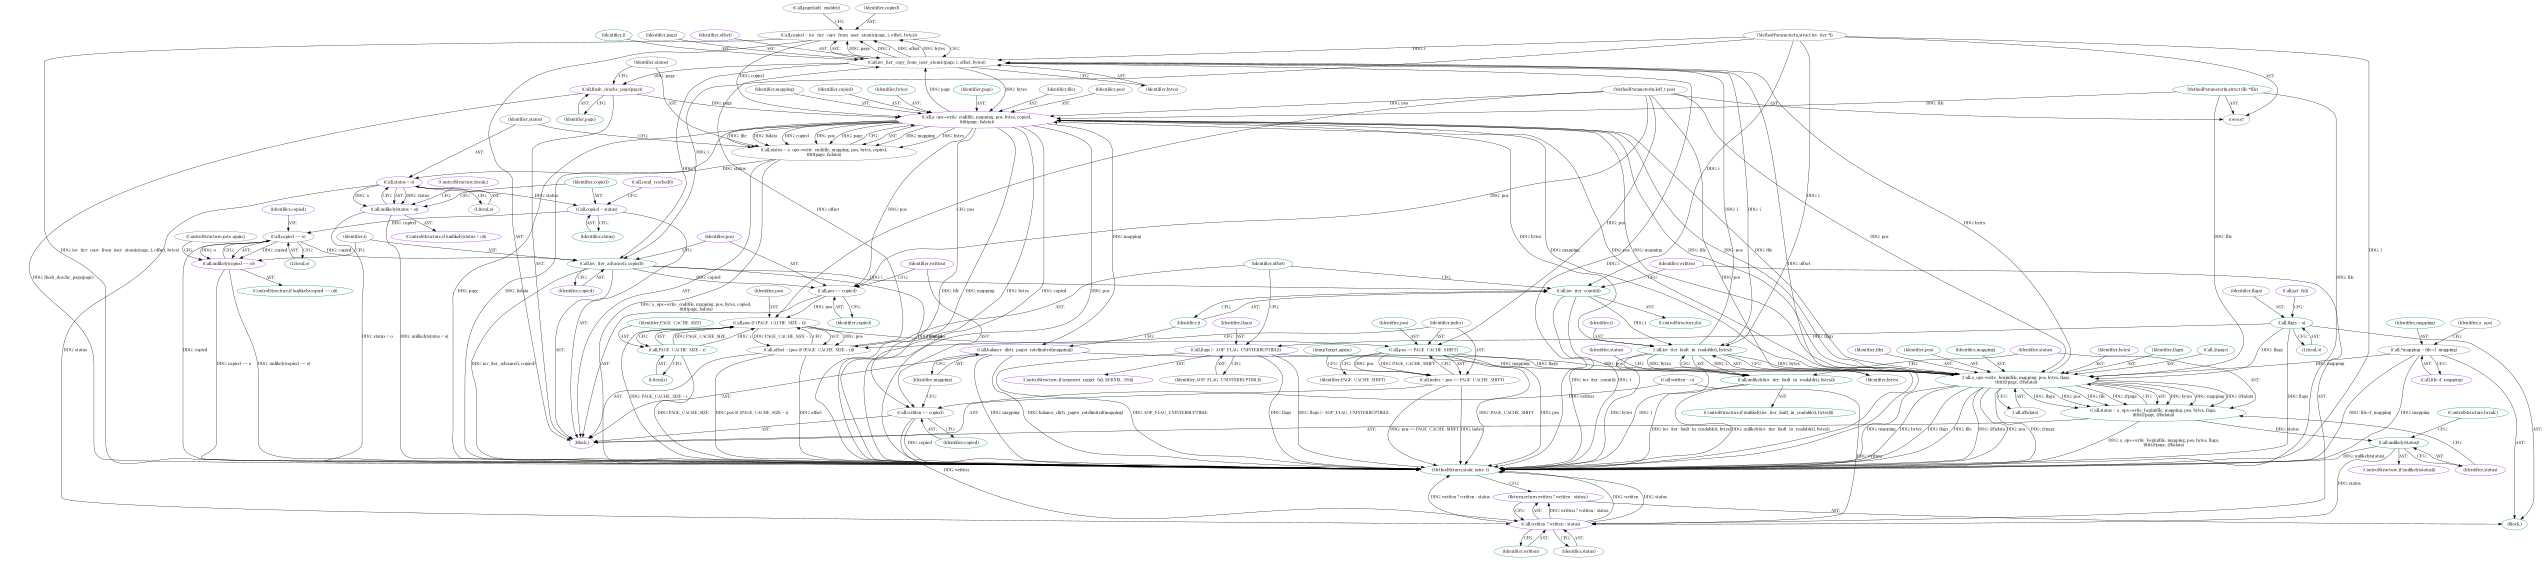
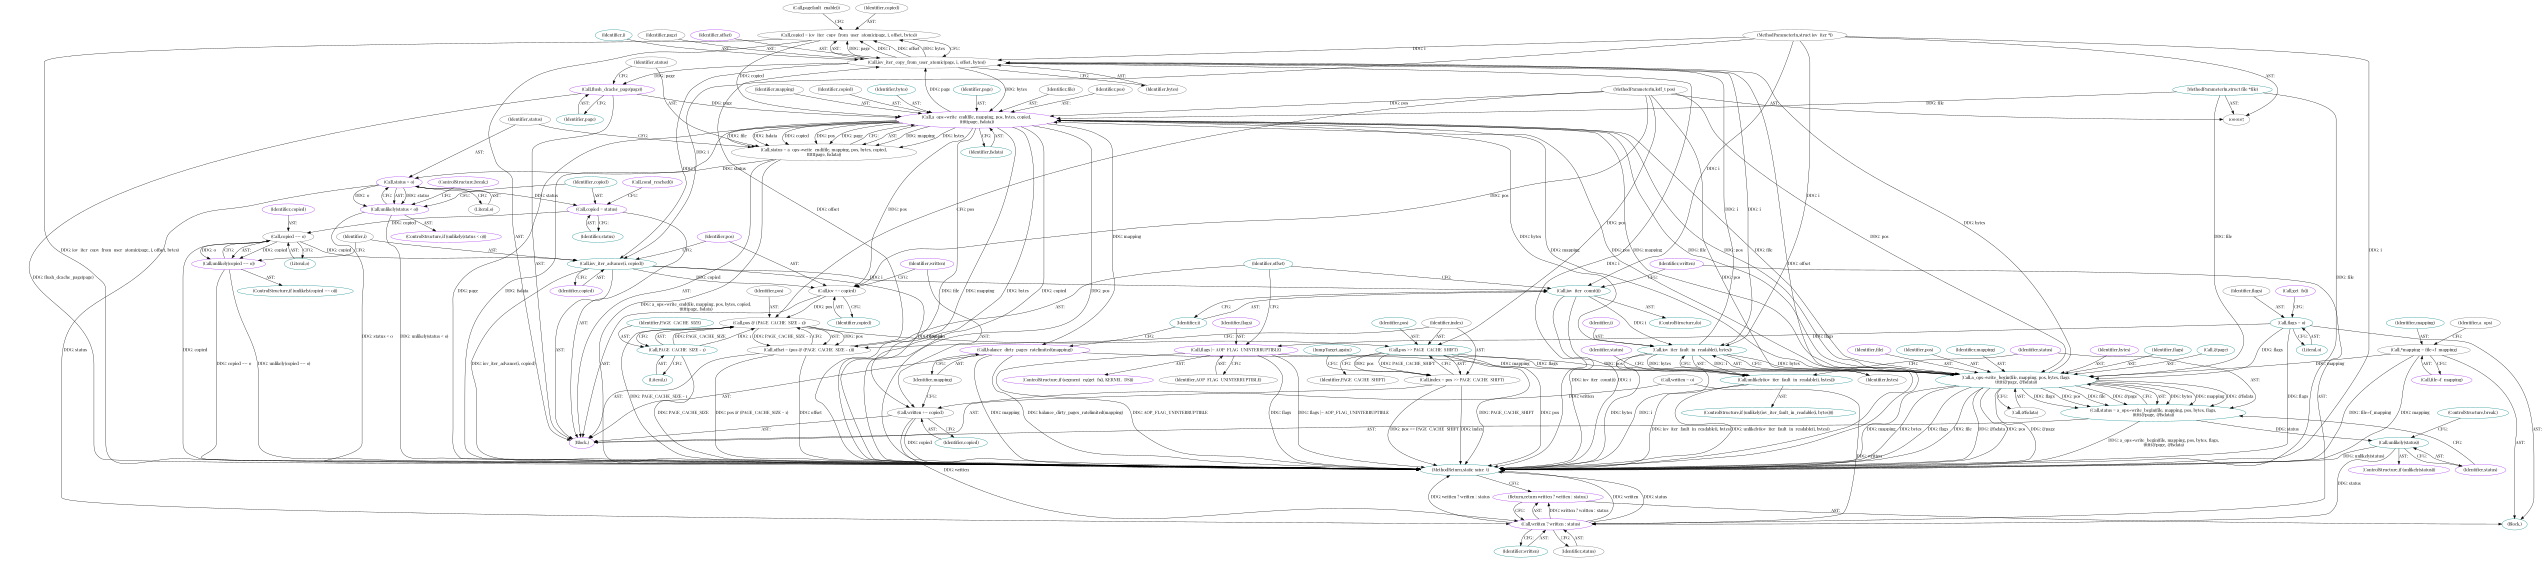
none -> (986, 152)
(216, 237) -> none
(837, 291) -> (837, 291)
